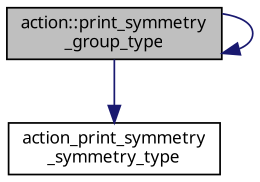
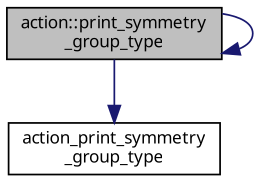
(114, 149) -> (114, 149)
